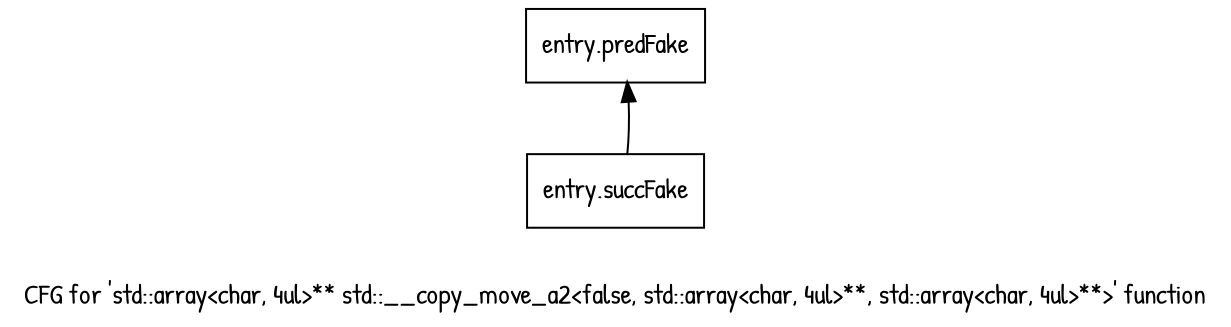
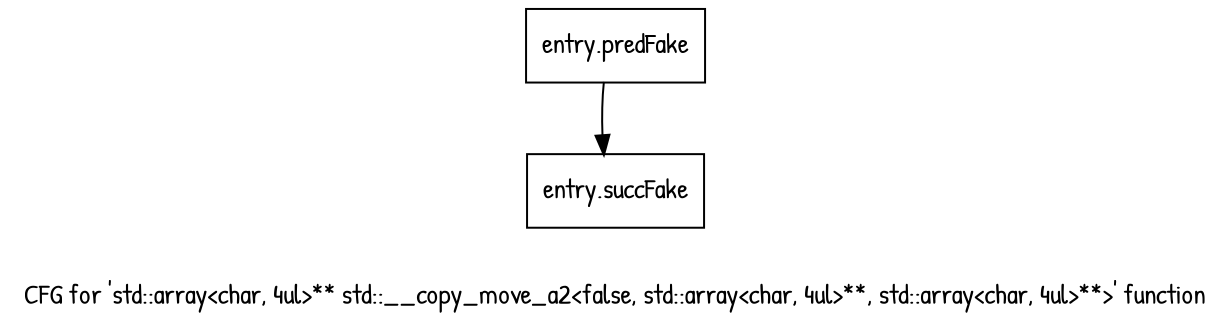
(629, 129) -> (602, 108)
